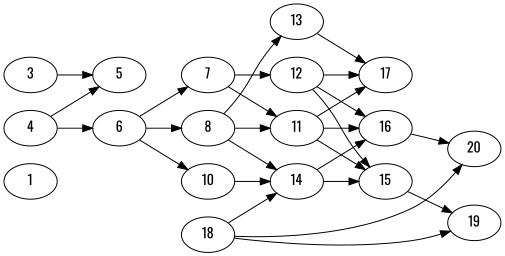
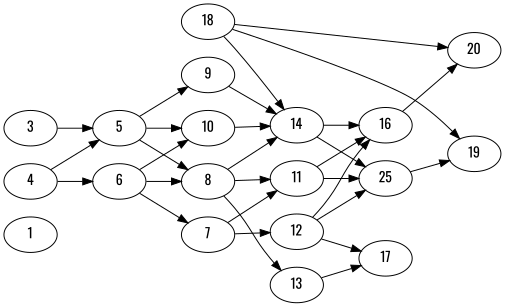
none -> (208, 75)
(335, 105) -> none
none -> (159, 128)
none -> (157, 151)
(386, 181) -> (386, 178)
